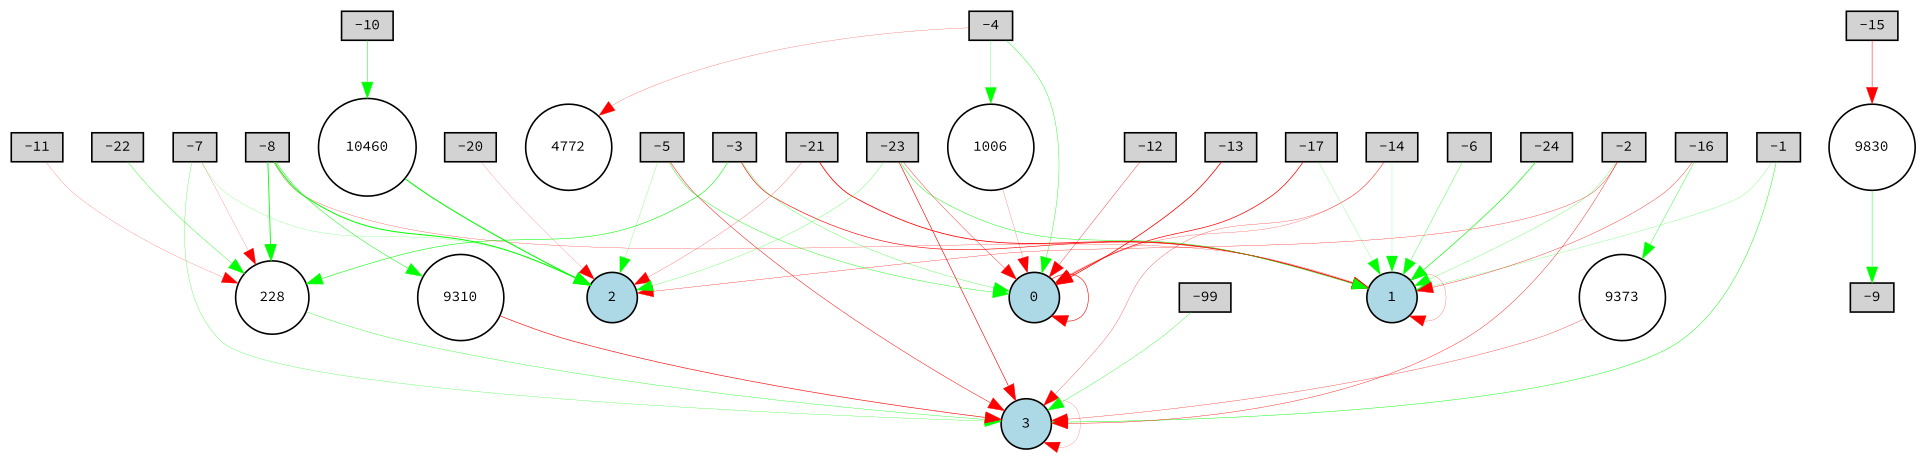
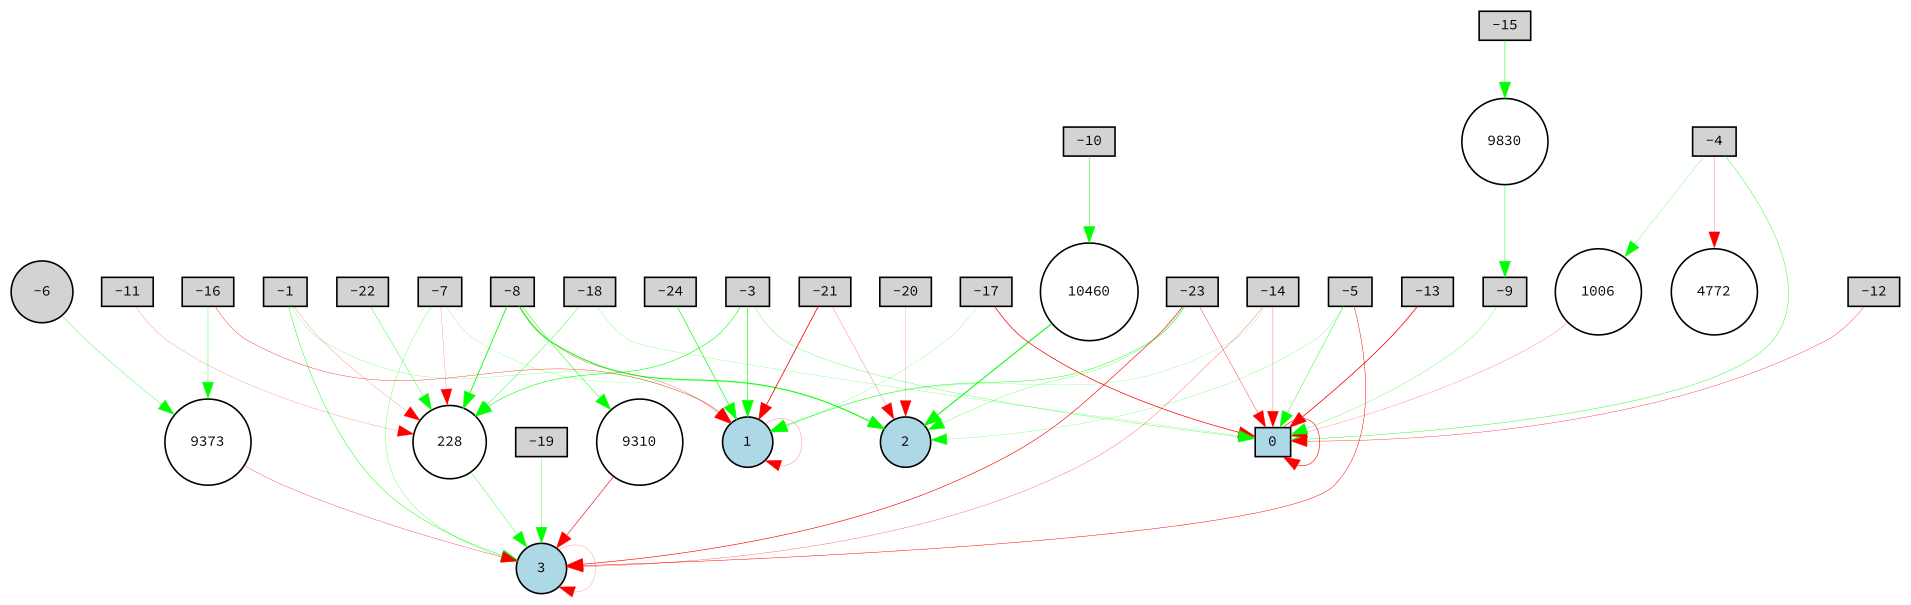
(1872, 64) -> (1505, 61)
(1469, 147) -> (42, 292)
(1624, 147) -> none
(1437, 211) -> (110, 362)
(1037, 246) -> (748, 354)
none -> (590, 292)
(1034, 298) -> (1273, 442)
(1205, 298) -> (541, 442)
none -> (346, 363)
none -> (1410, 380)
